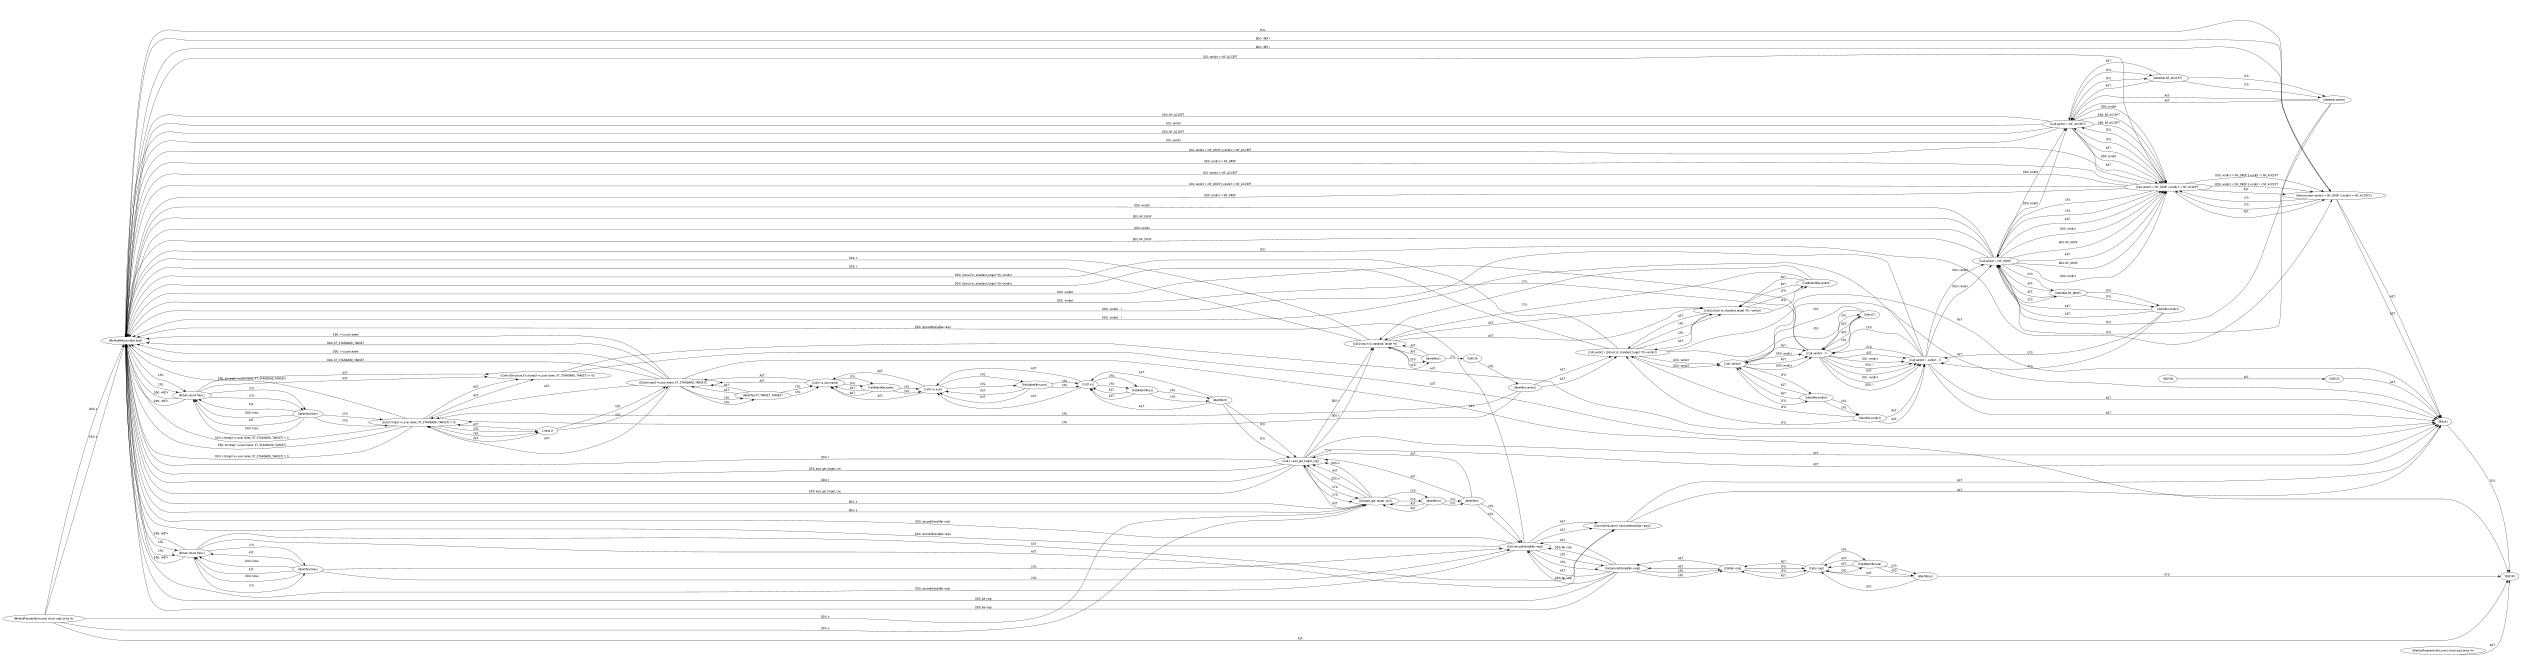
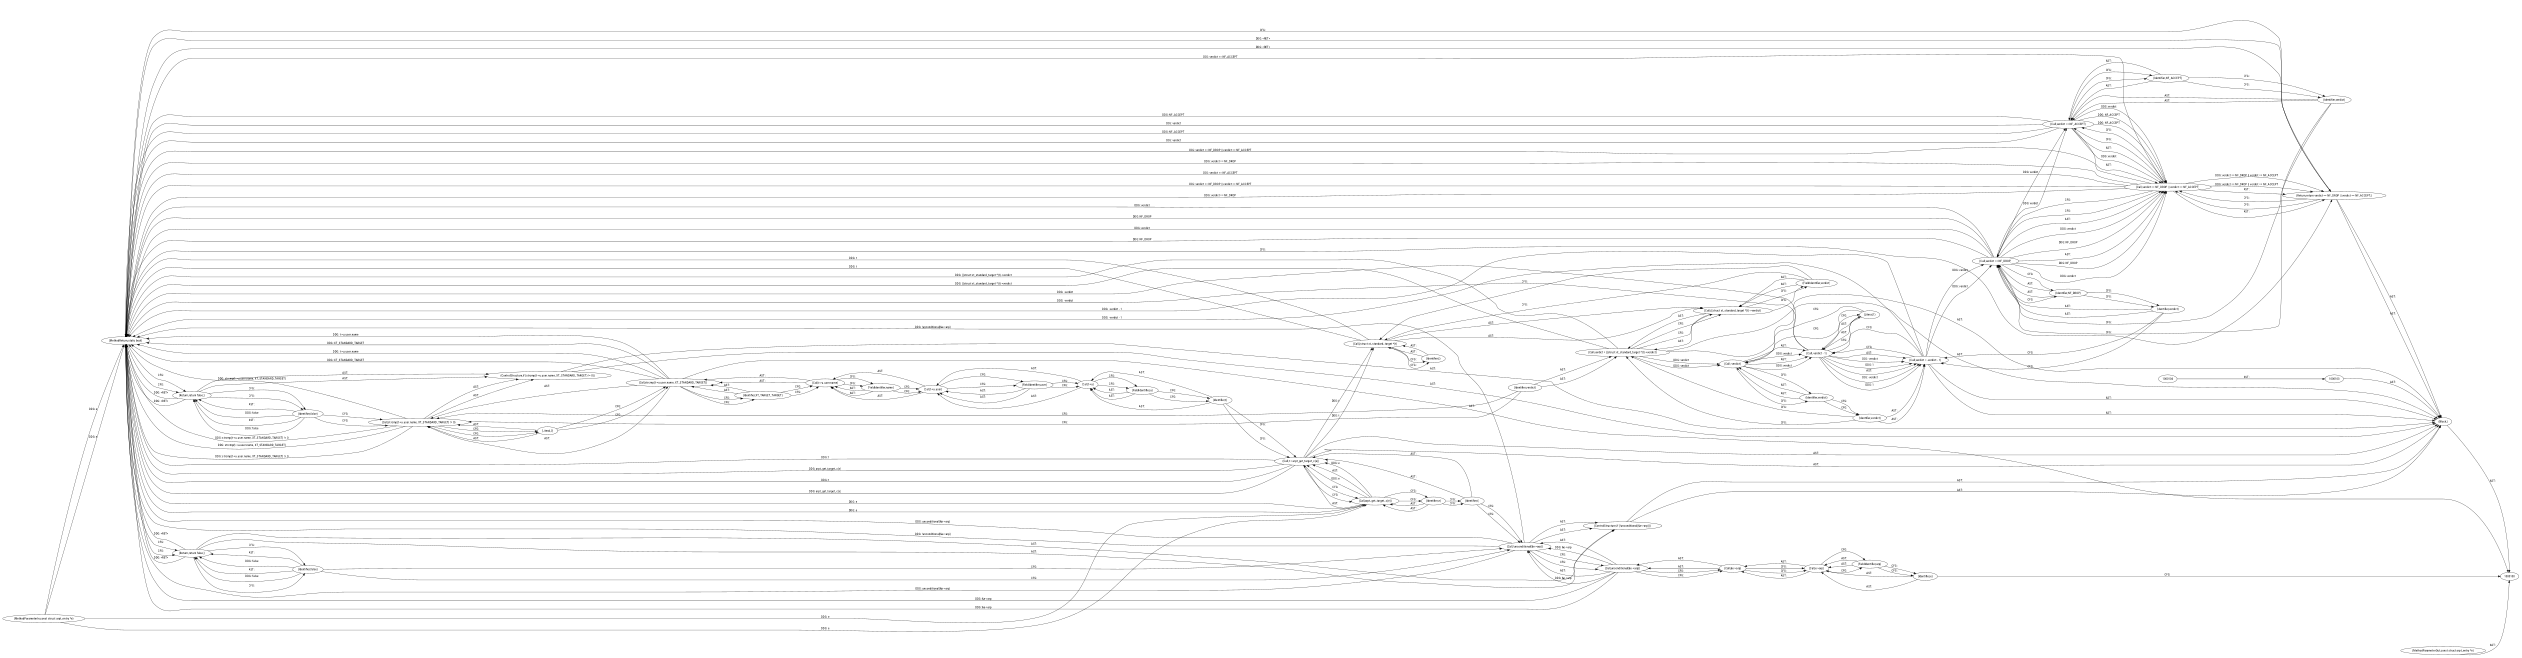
(1472, 359) -> none
(2493, 481) -> (2493, 481)
(1292, 640) -> none
